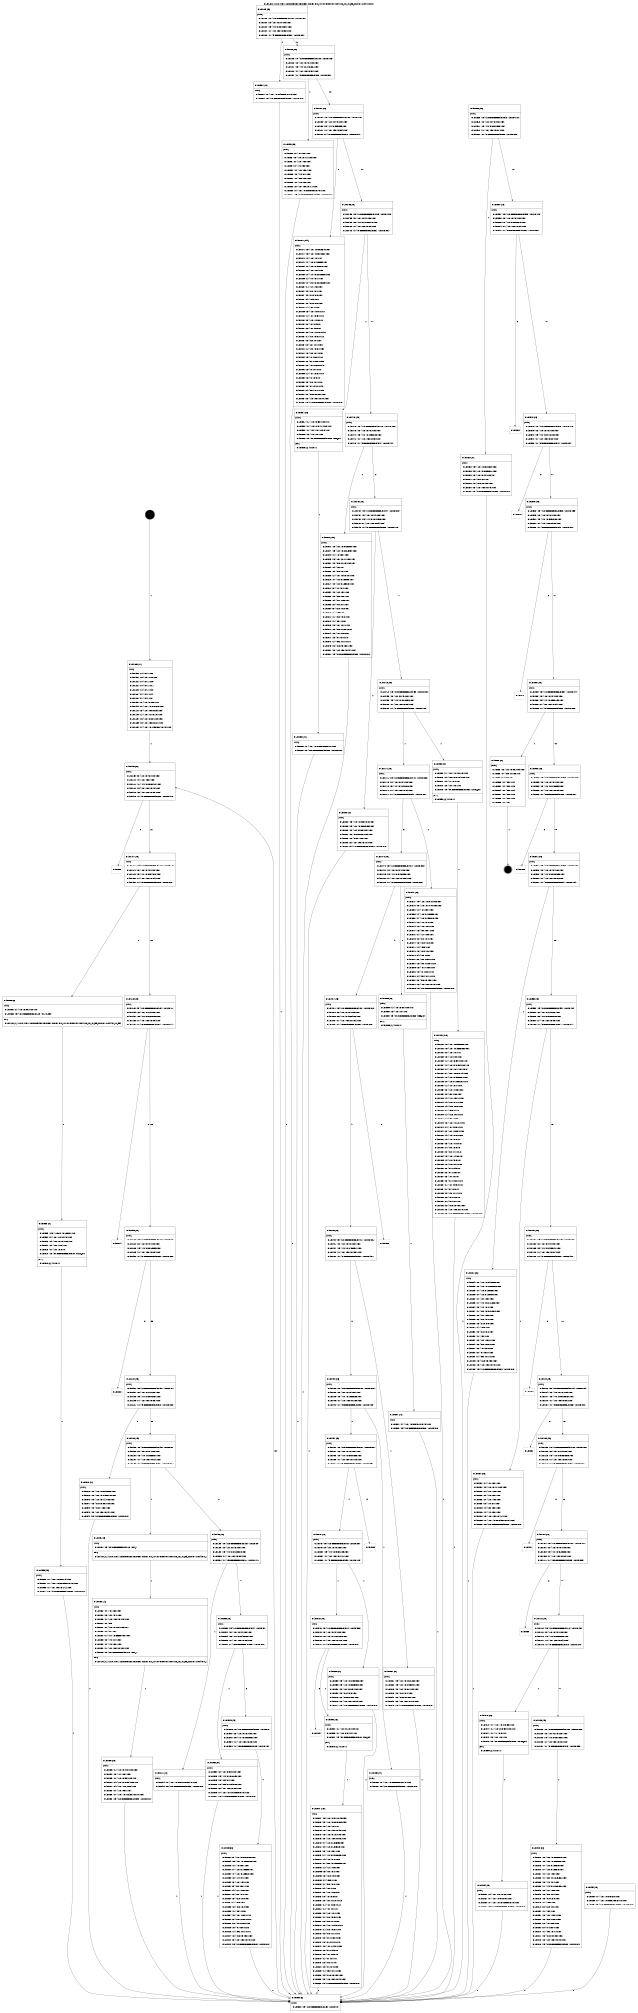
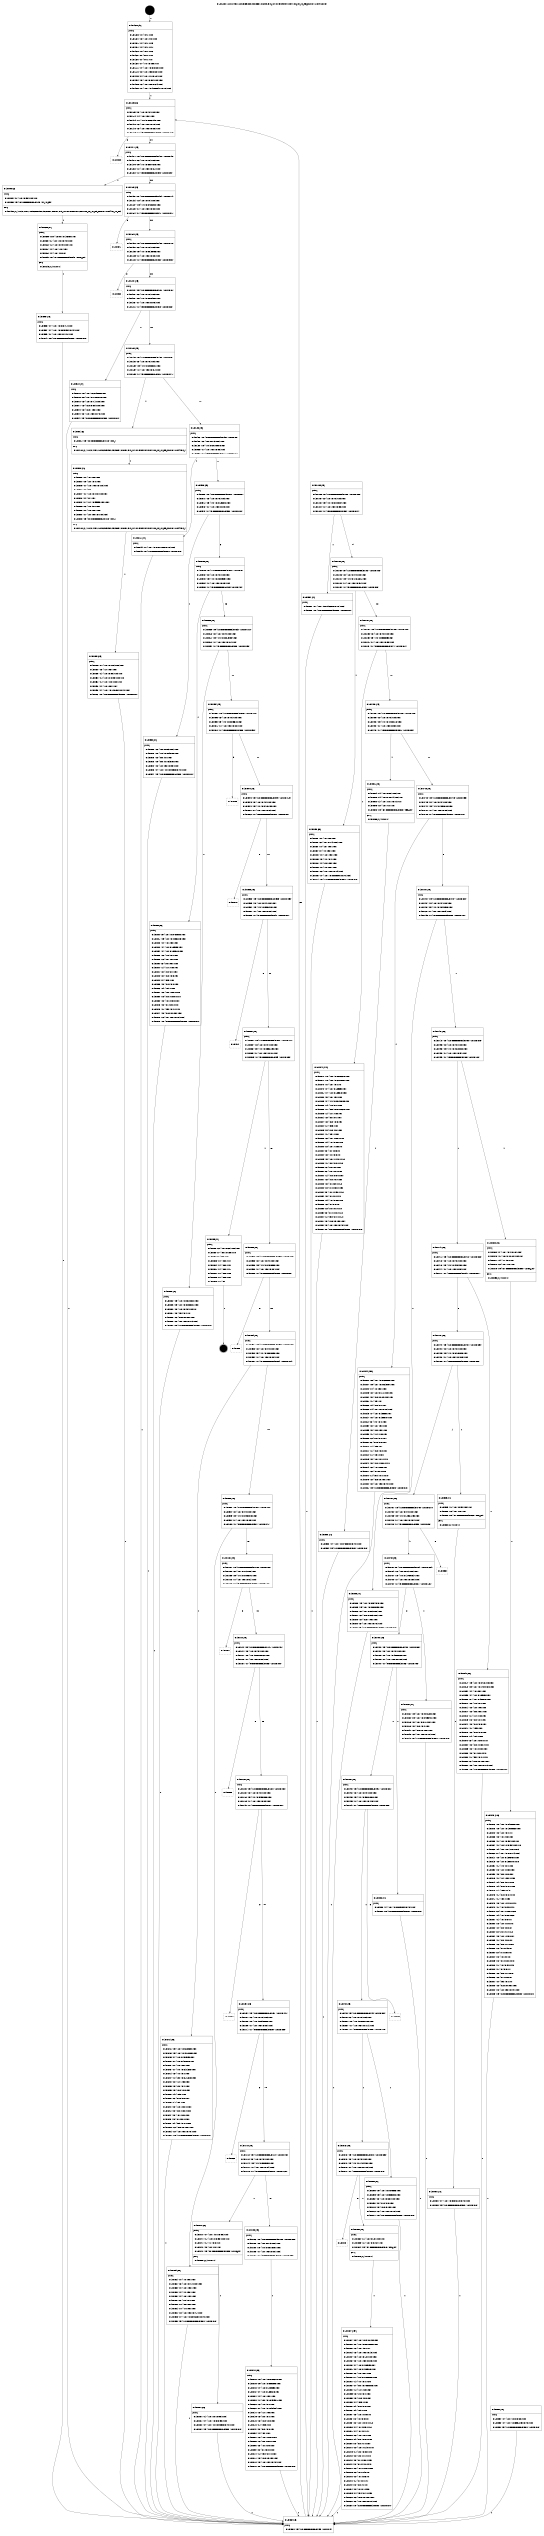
none -> (223, 603)
